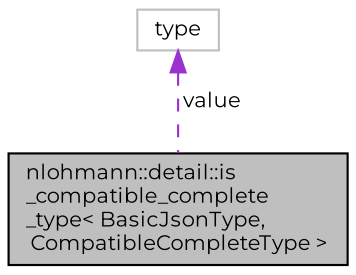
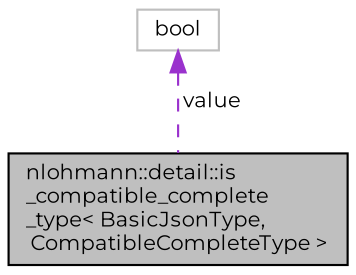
(178, 30) -> (178, 30)
